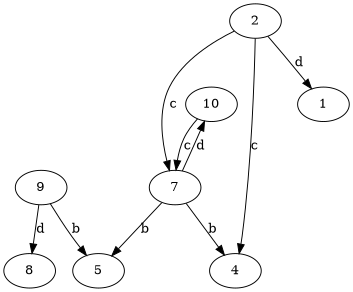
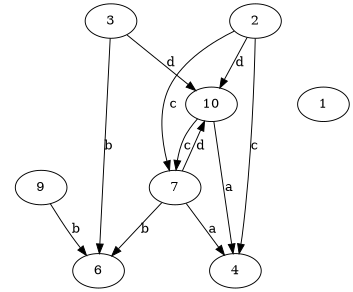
none -> (111, 21)
(287, 59) -> (236, 58)
none -> (223, 183)
(213, 229) -> (213, 229)
(30, 271) -> none
(99, 271) -> (99, 271)
